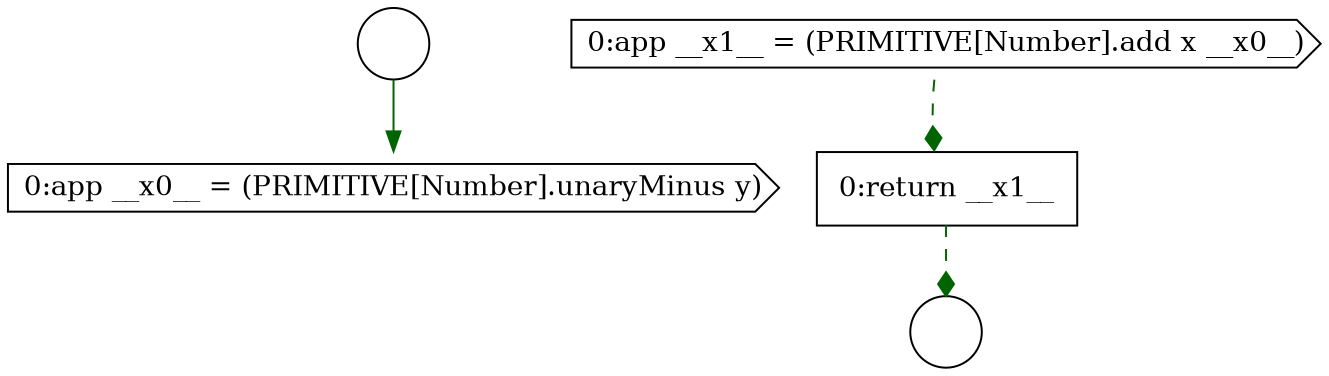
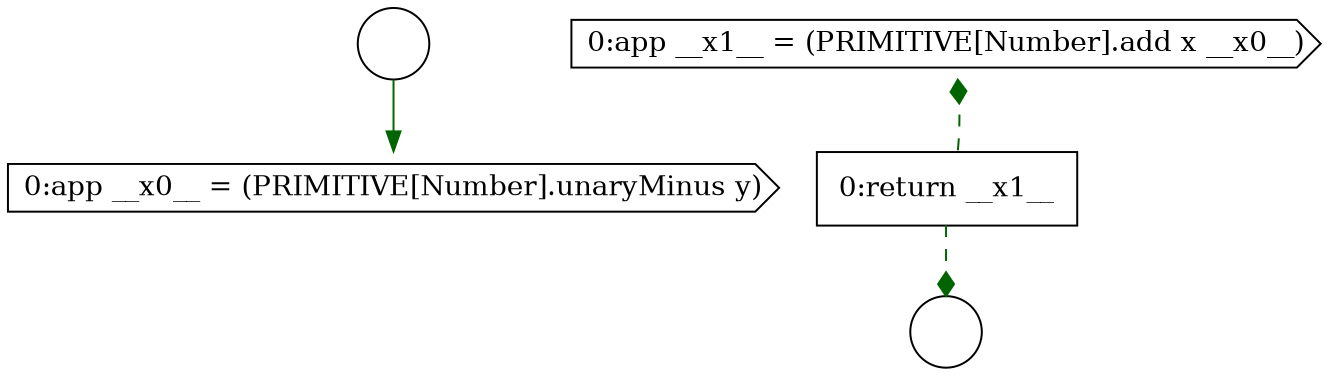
(933, 103) -> (959, 127)
